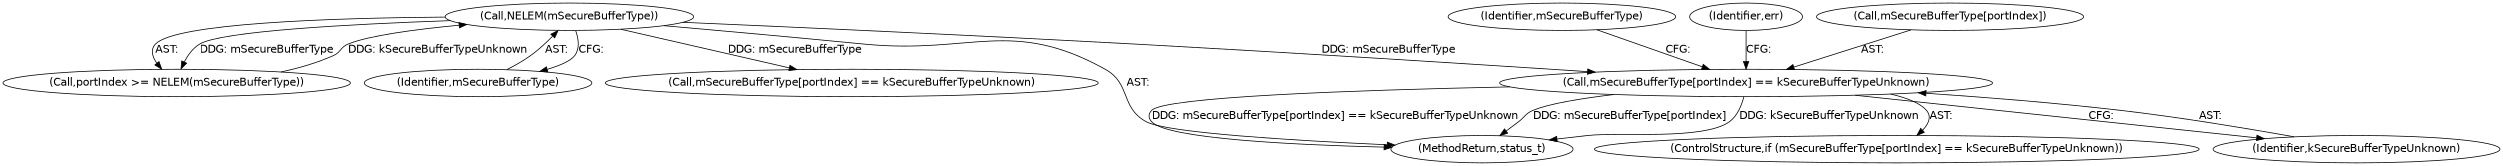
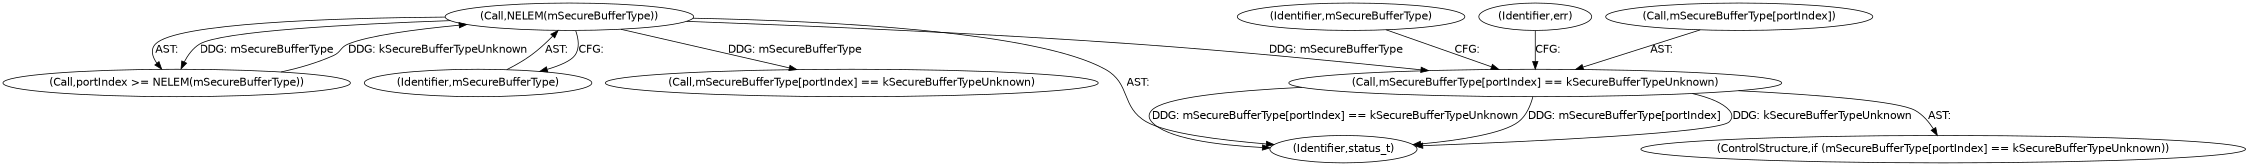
(1482, 149) -> (1343, 149)
(2356, 149) -> none
